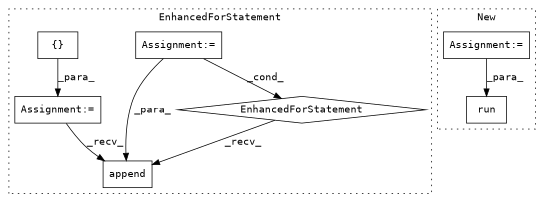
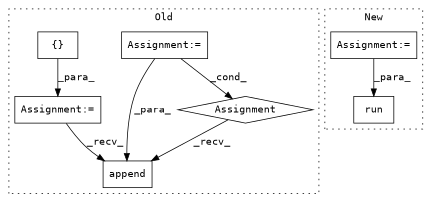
(220, 17) -> (164, 17)
(302, 110) -> (245, 110)
